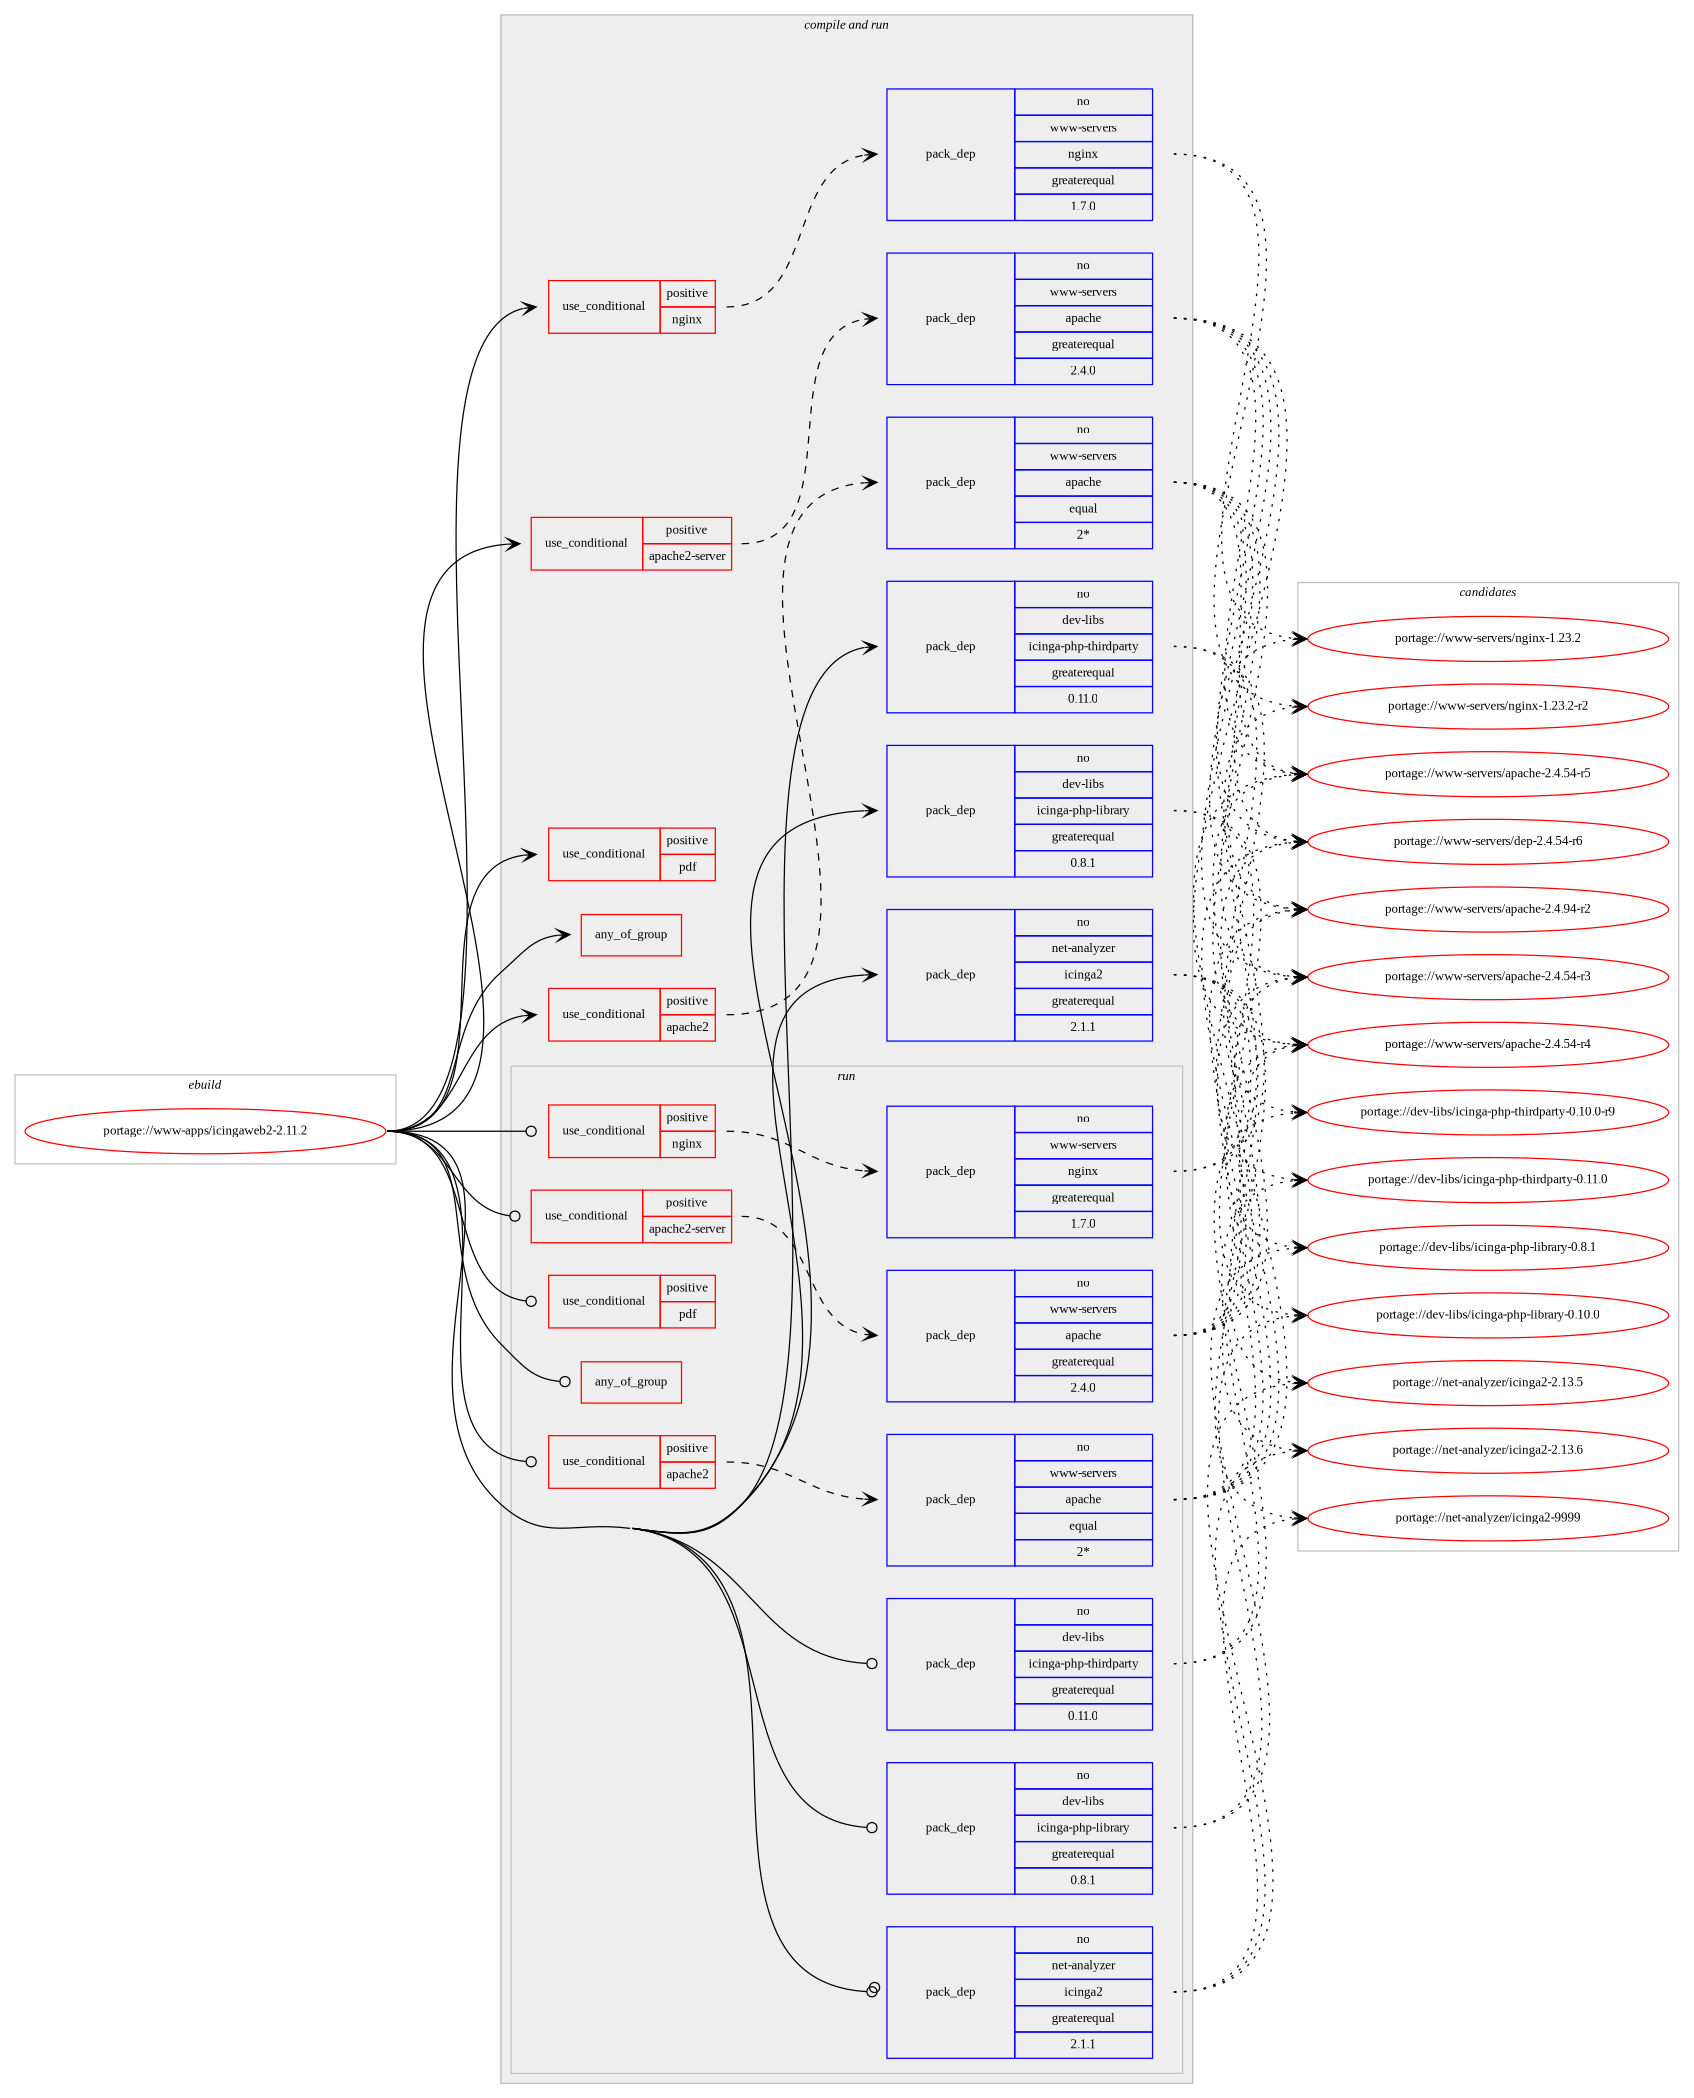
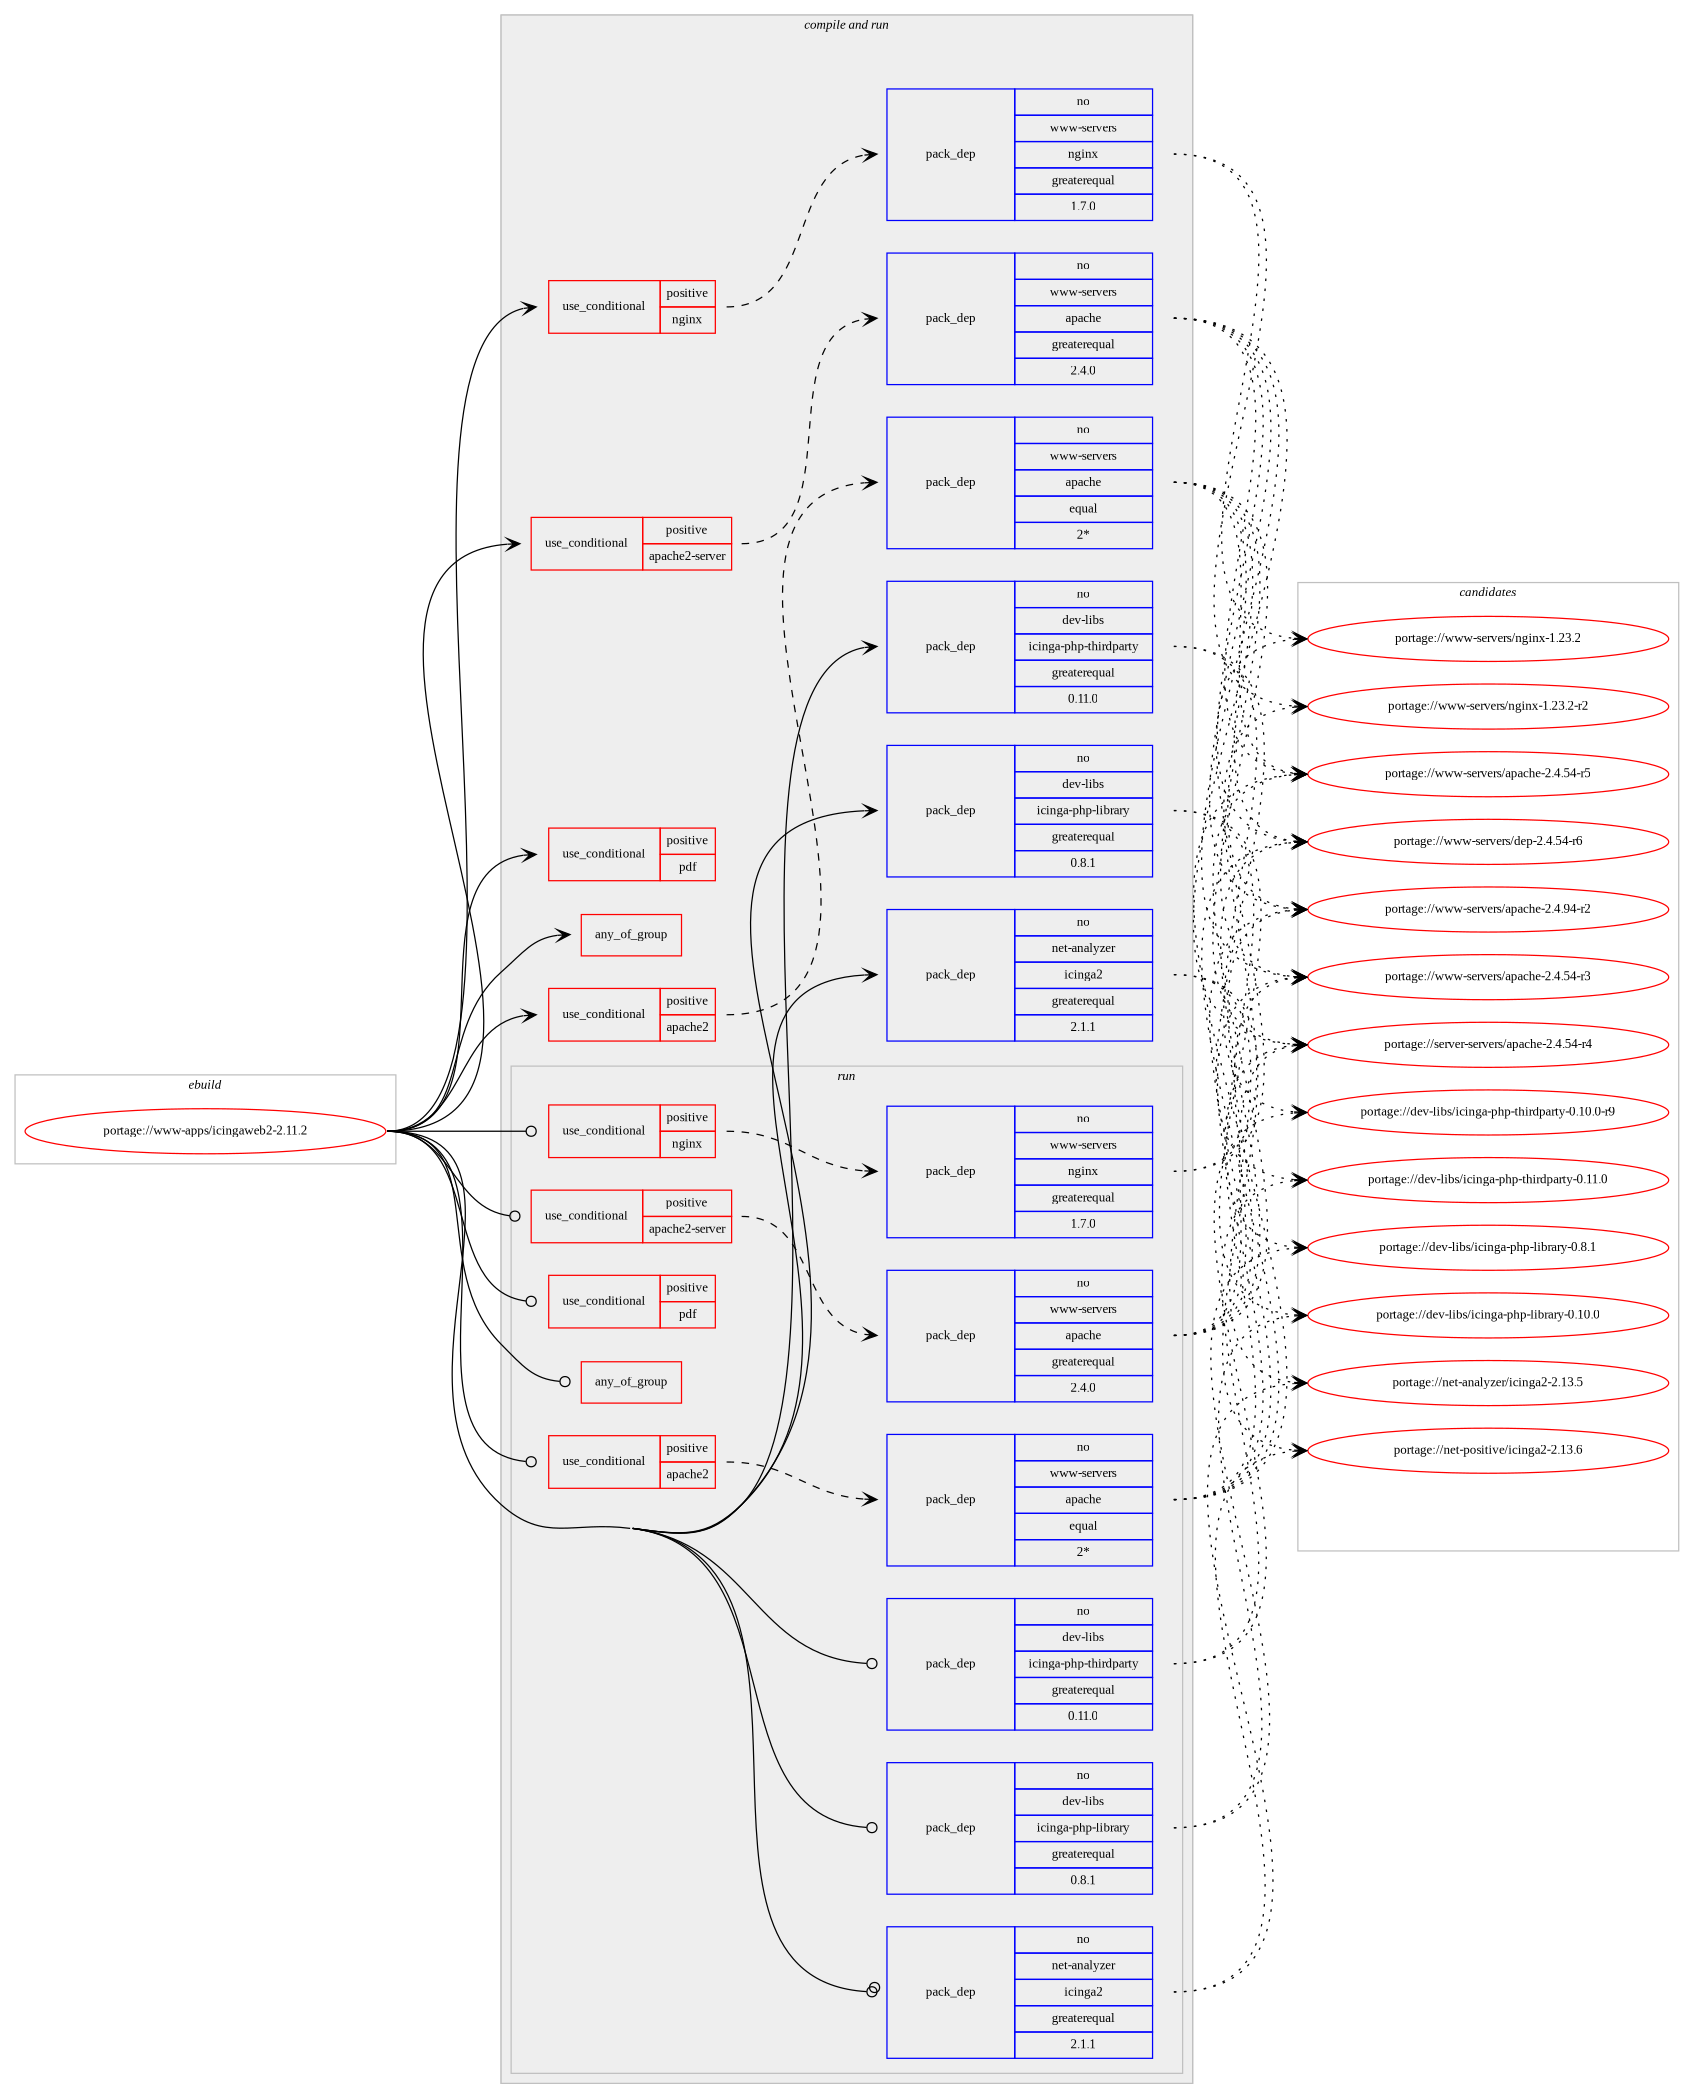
(1488, 1045) -> (1488, 1045)
(1488, 1451) -> (1488, 1451)
(1488, 1518) -> none
